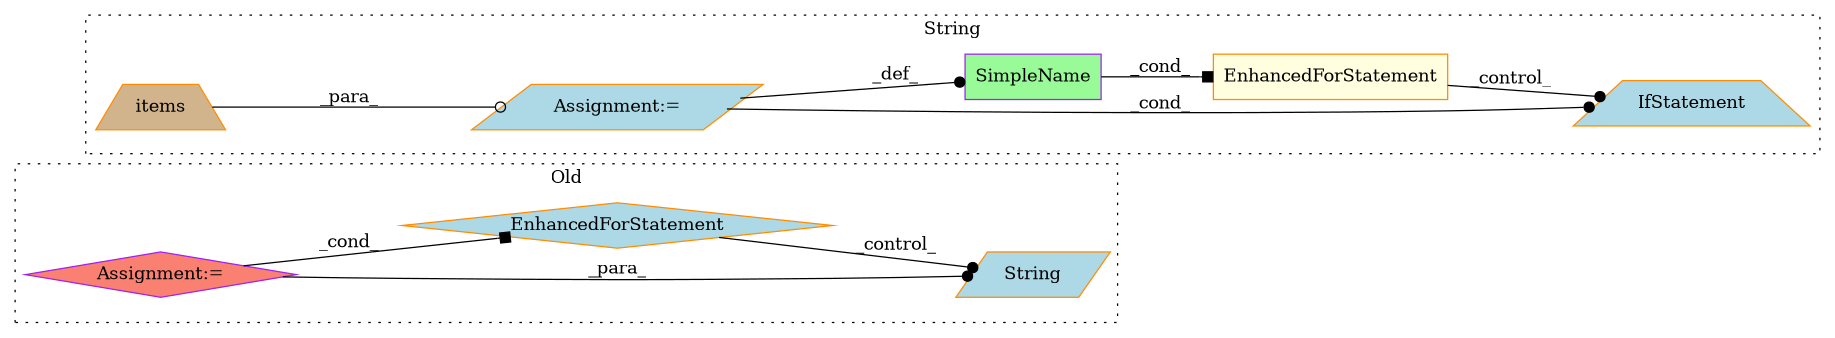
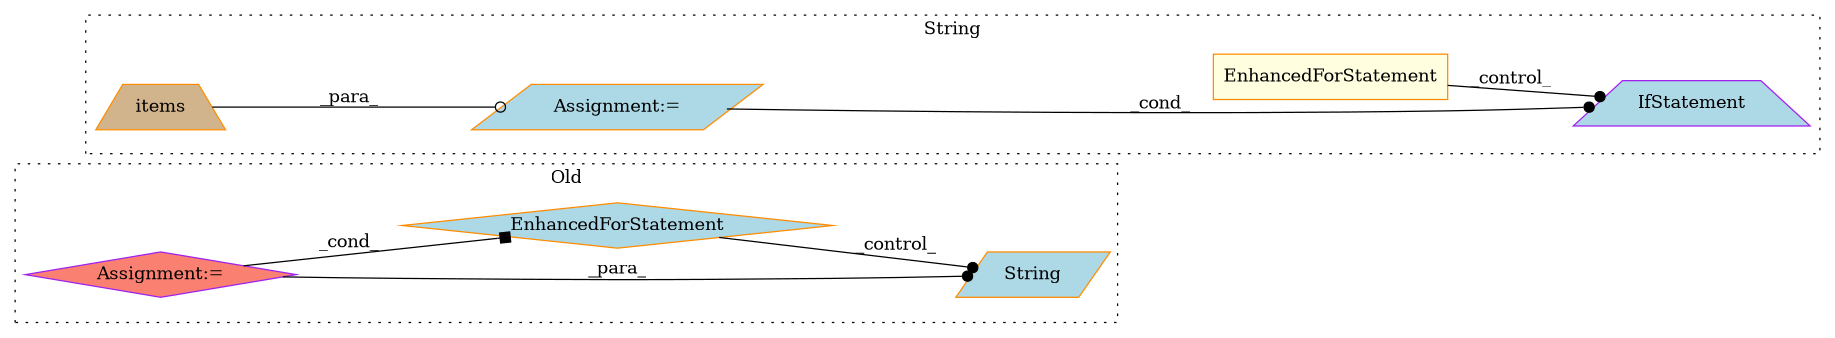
(1033, 77) -> none
(1692, 103) -> (1692, 103)
